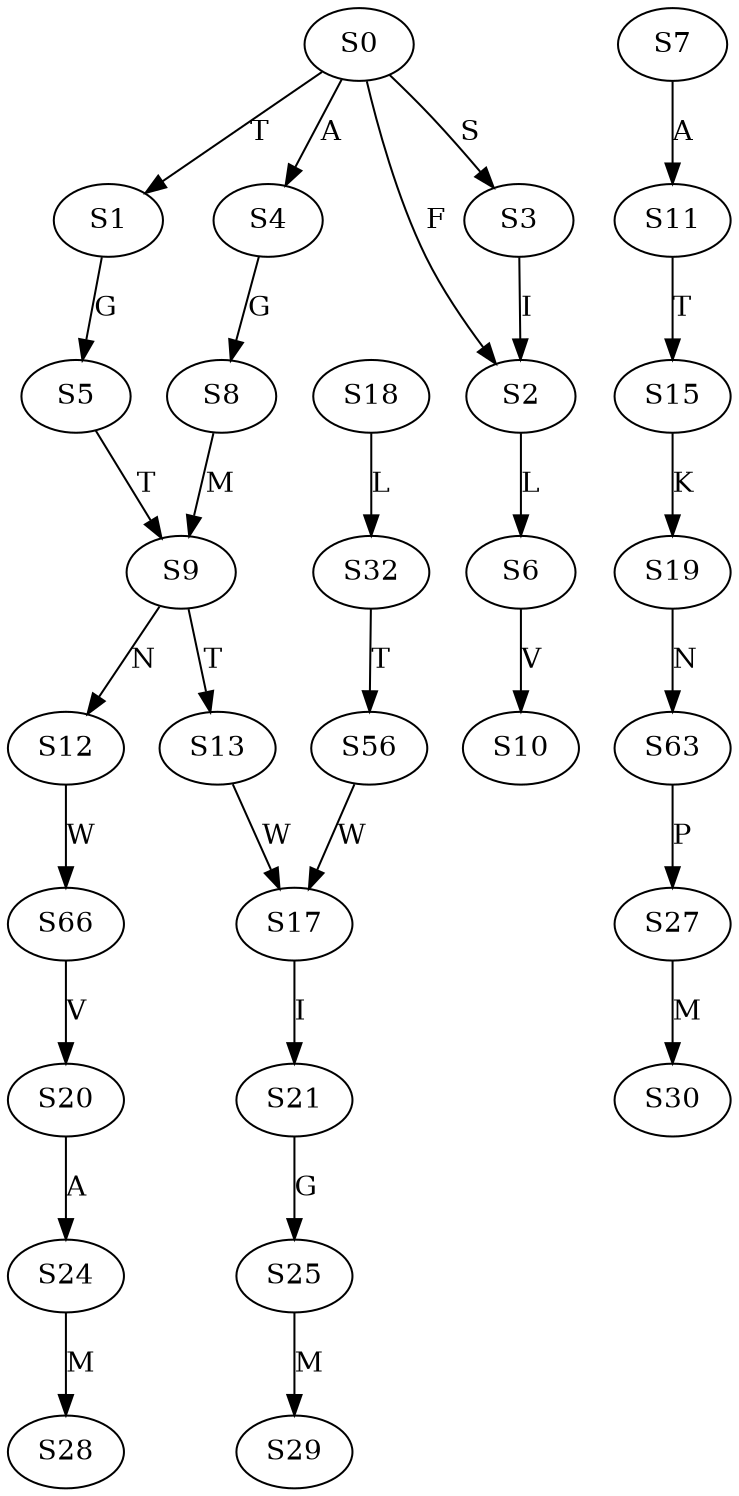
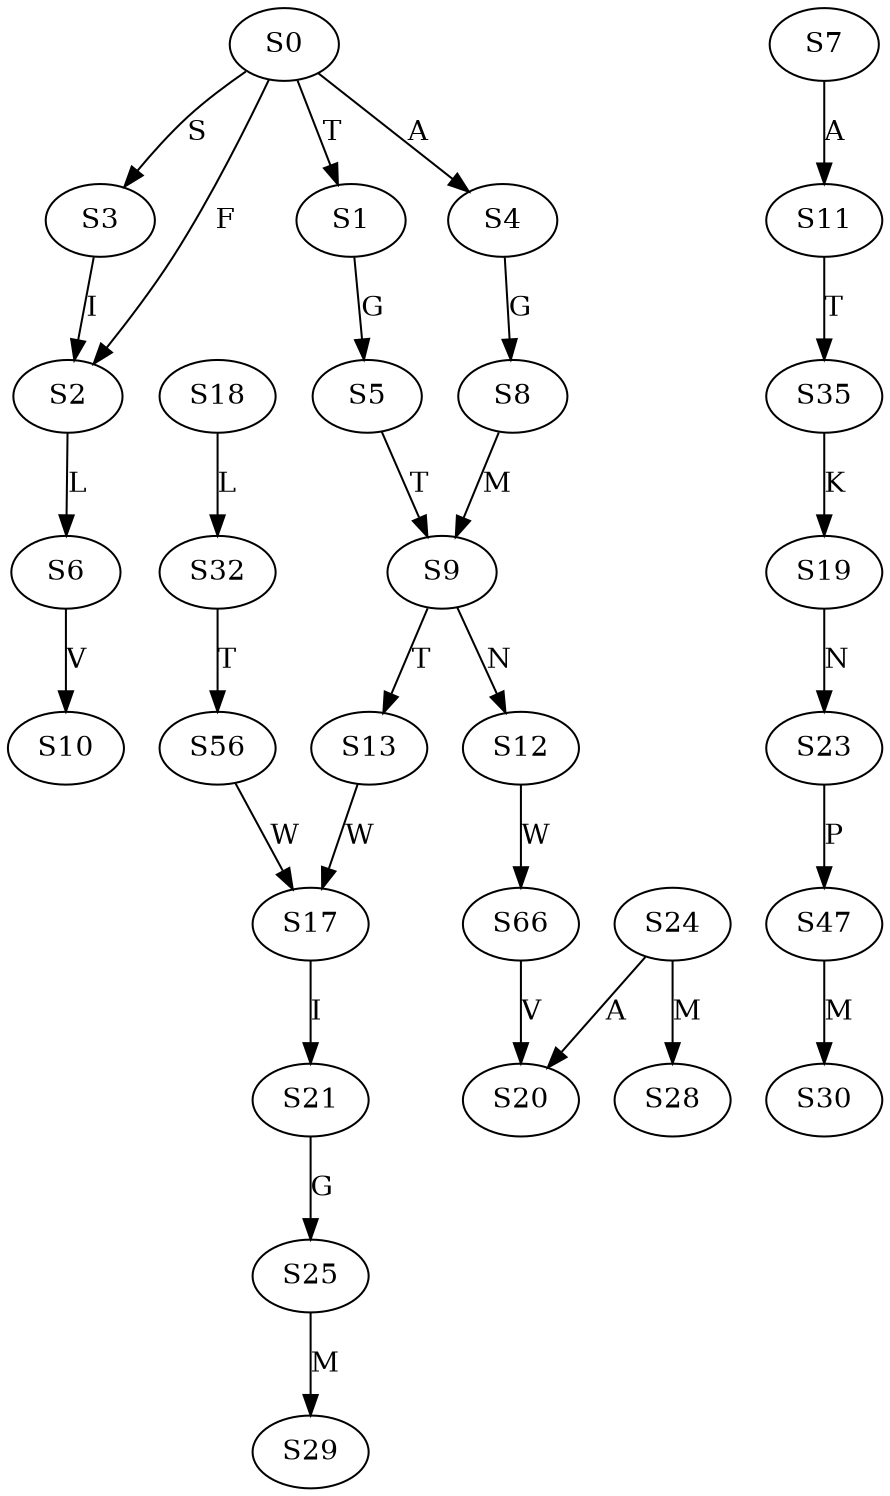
(673, 396) -> (824, 396)
(673, 748) -> (824, 748)
(673, 924) -> (824, 924)
(66, 1178) -> (604, 1004)
